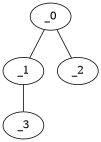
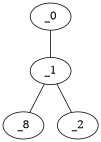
(64, 44) -> (64, 98)
(23, 125) -> (23, 125)
